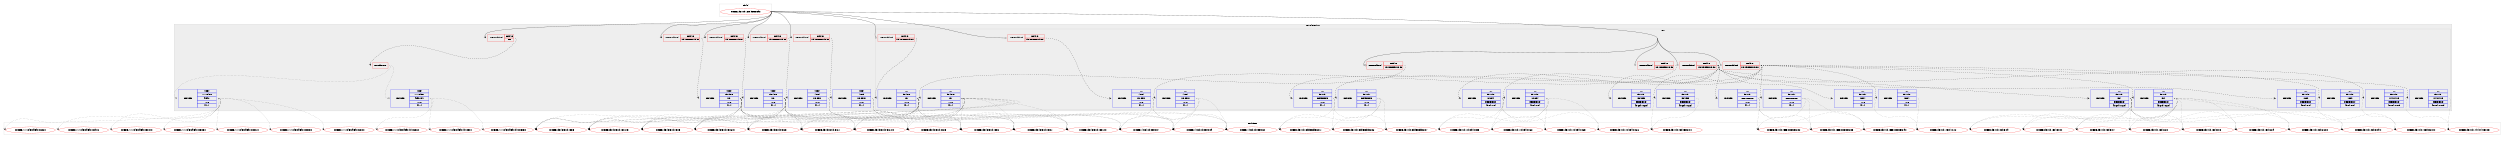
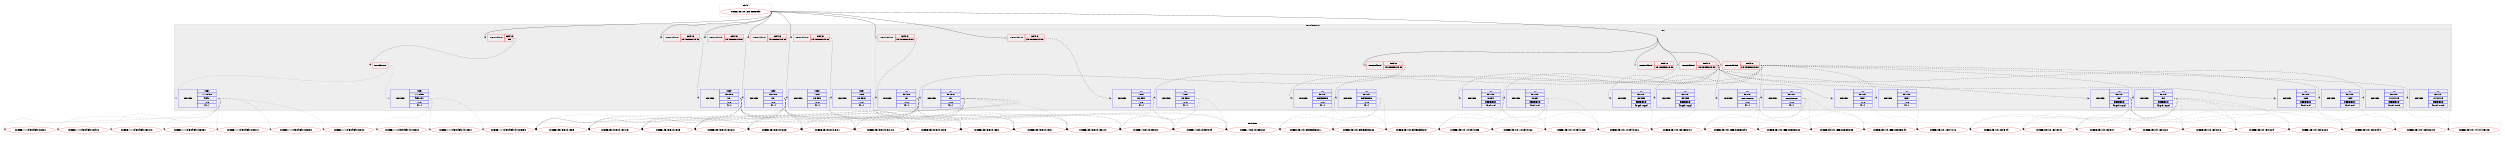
none -> (1730, 130)
